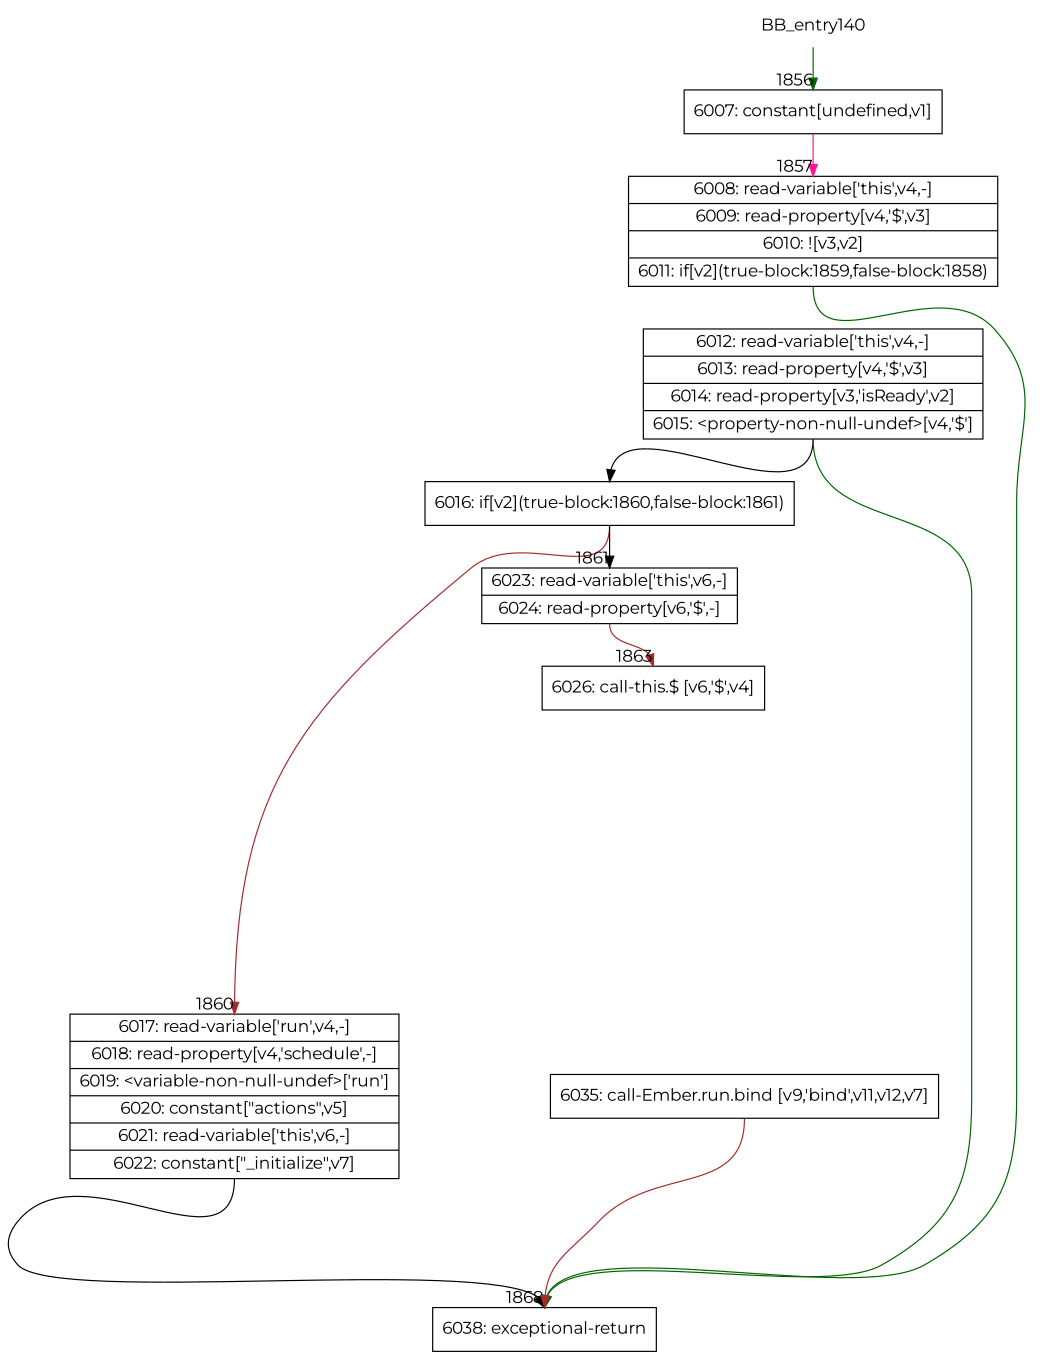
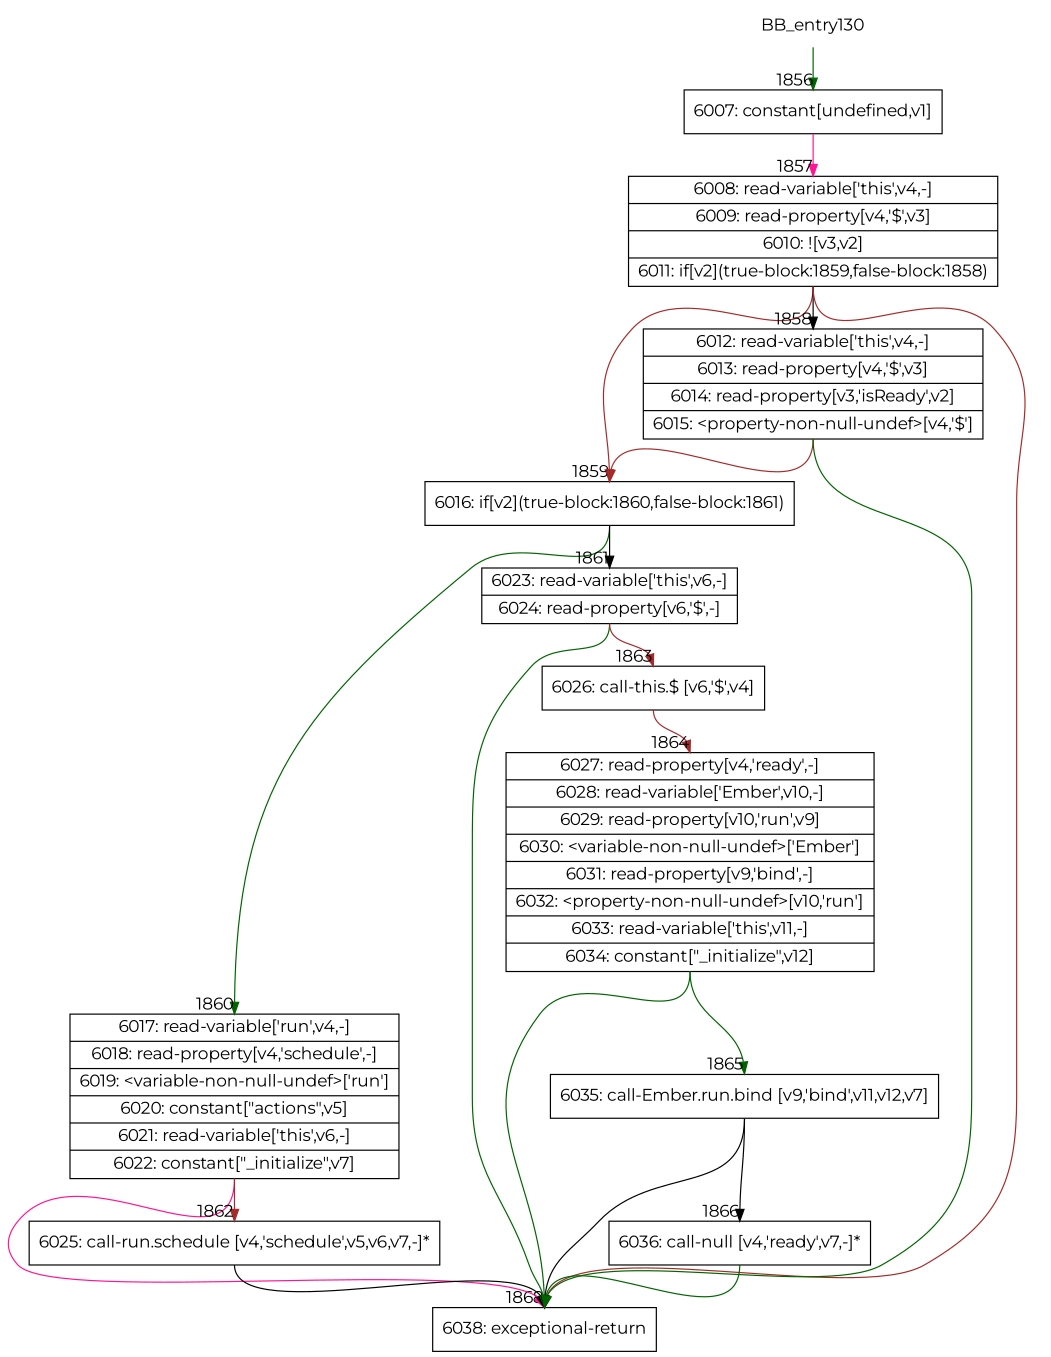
(813, 26) -> (813, 26)
none -> (813, 302)
none -> (657, 313)
(717, 462) -> (717, 462)
(341, 689) -> (341, 689)
none -> (690, 862)
(1017, 900) -> (1017, 900)
none -> (472, 932)
(639, 1195) -> (639, 1195)
none -> (234, 1243)
none -> (740, 1243)
(129, 1282) -> (129, 1282)
